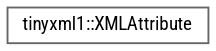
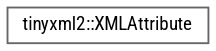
(108, 25) -> (108, 25)
